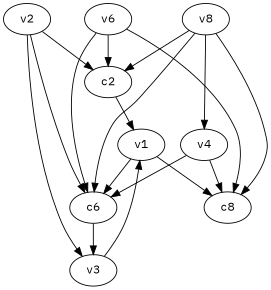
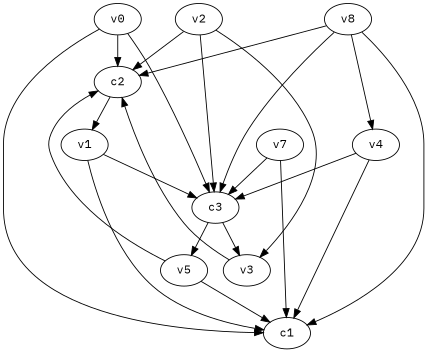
(108, 19) -> (118, 19)
none -> (280, 145)
(93, 208) -> (215, 208)
(228, 208) -> (287, 333)
(128, 215) -> (163, 193)
none -> (184, 270)
